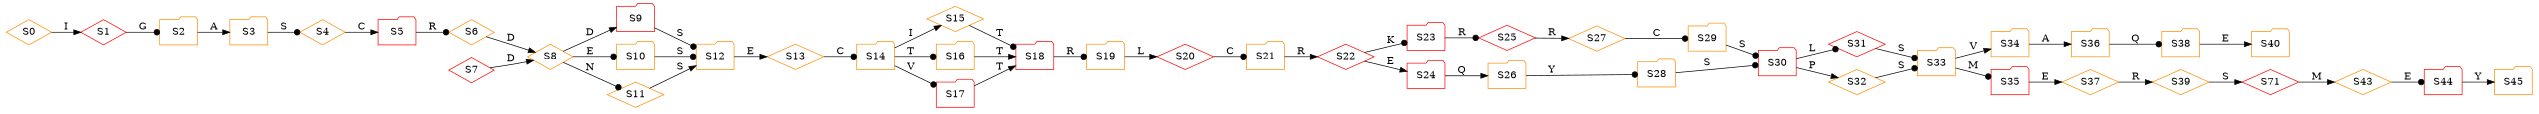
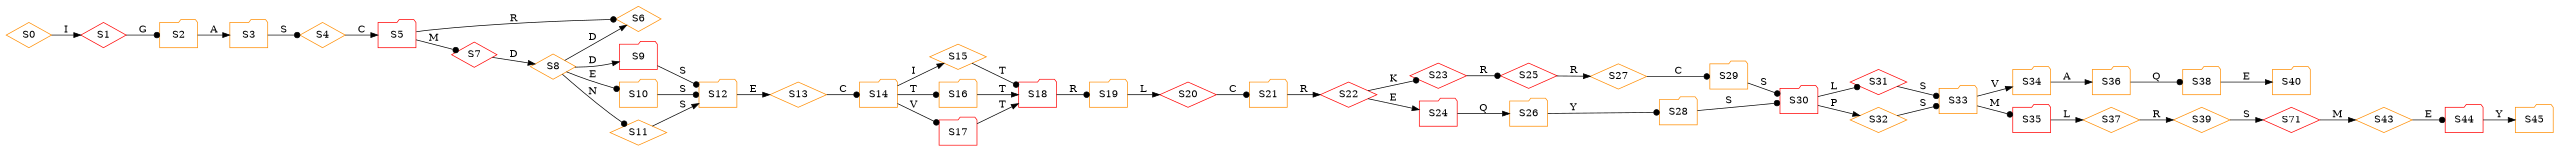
(1426, 38) -> (1438, 76)
(507, 43) -> (593, 45)
none -> (434, 45)
(2045, 77) -> (2067, 115)
